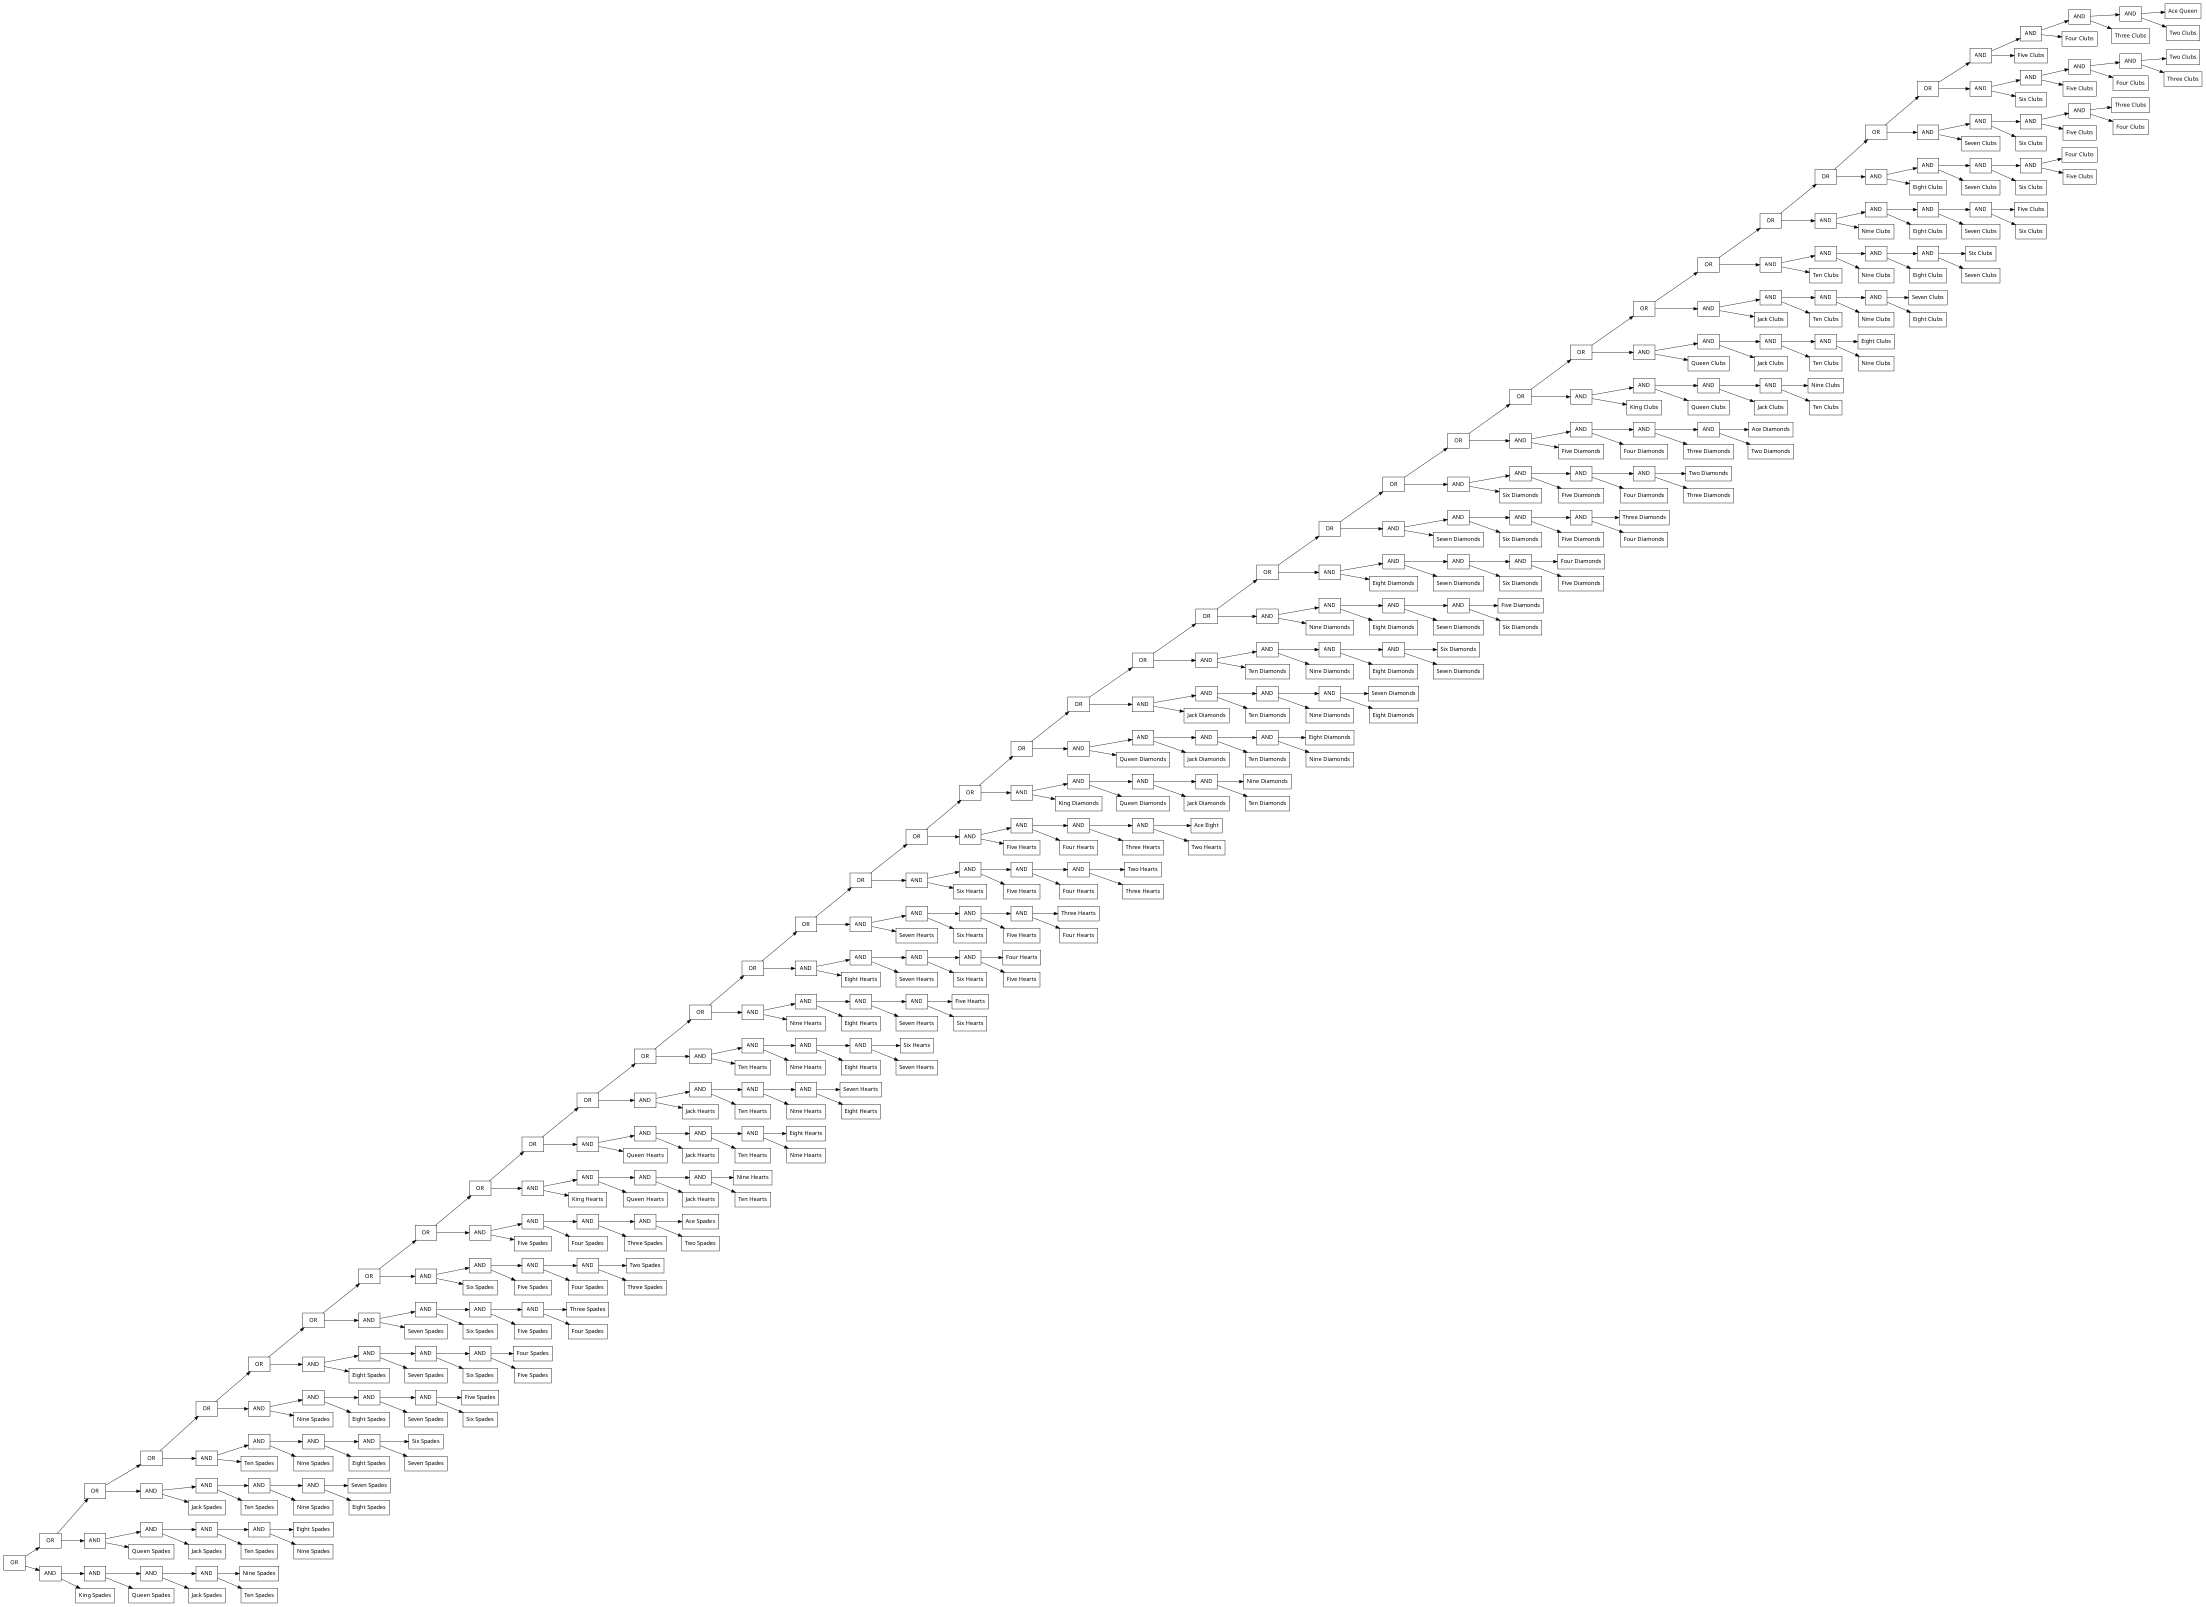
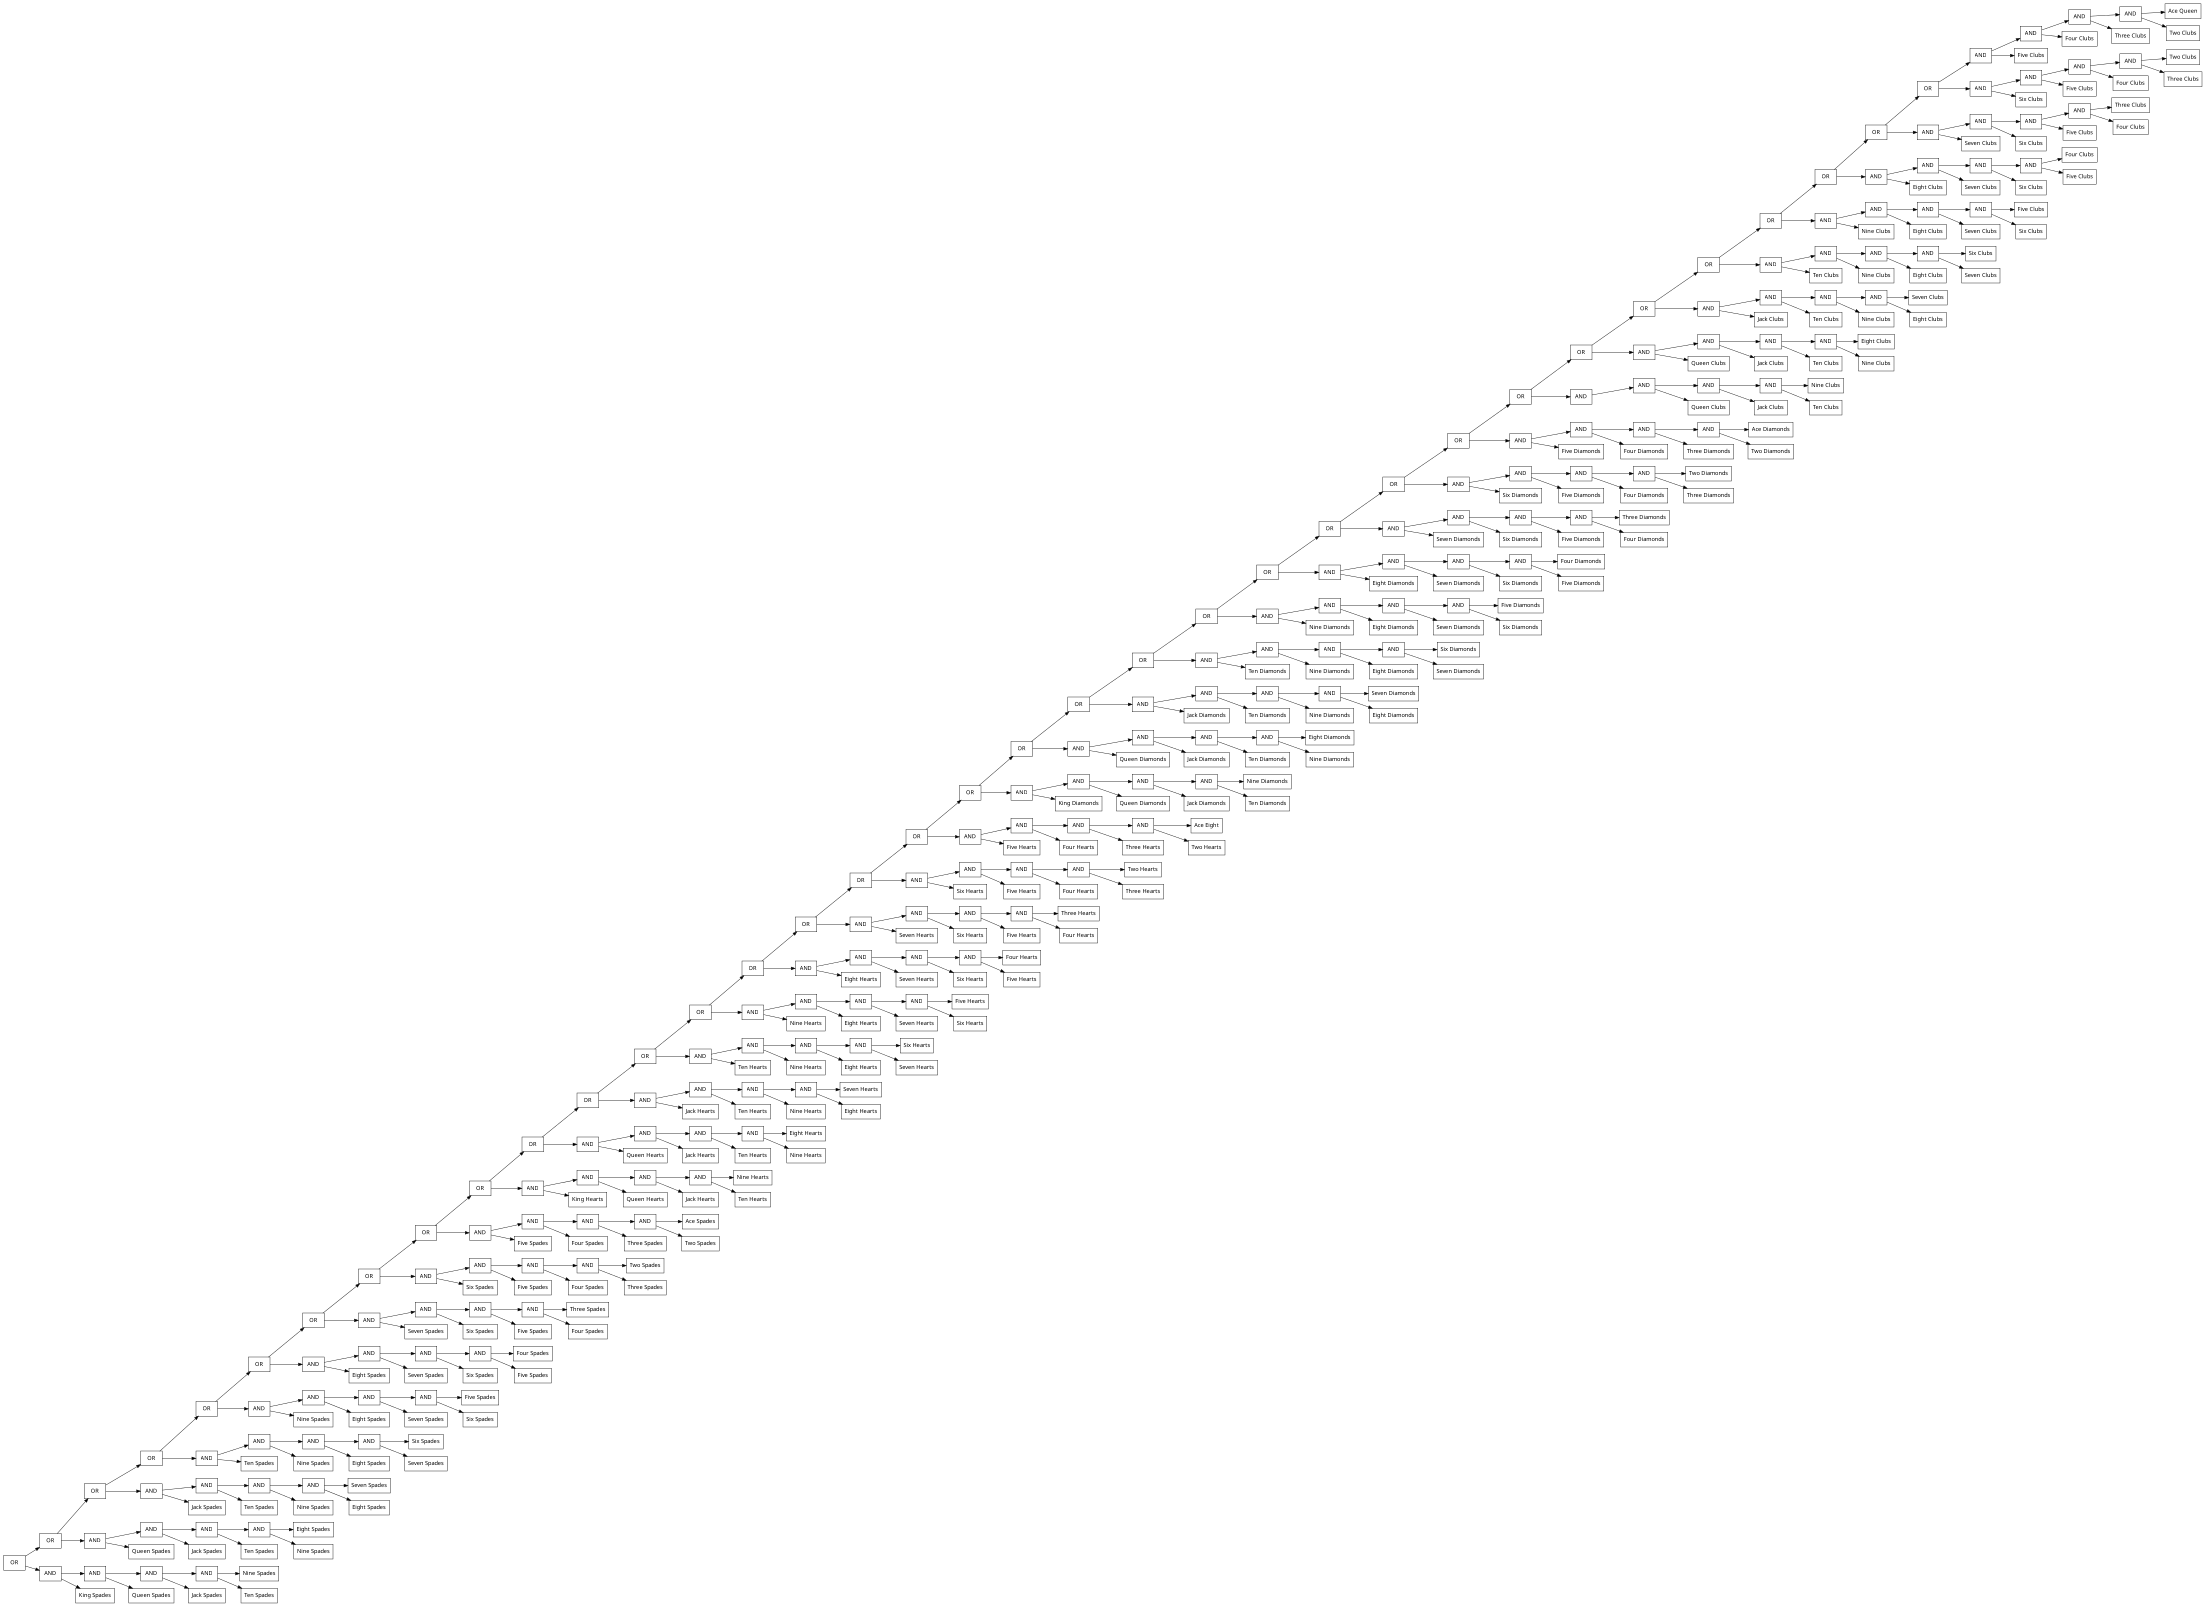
(1644, 408) -> none
